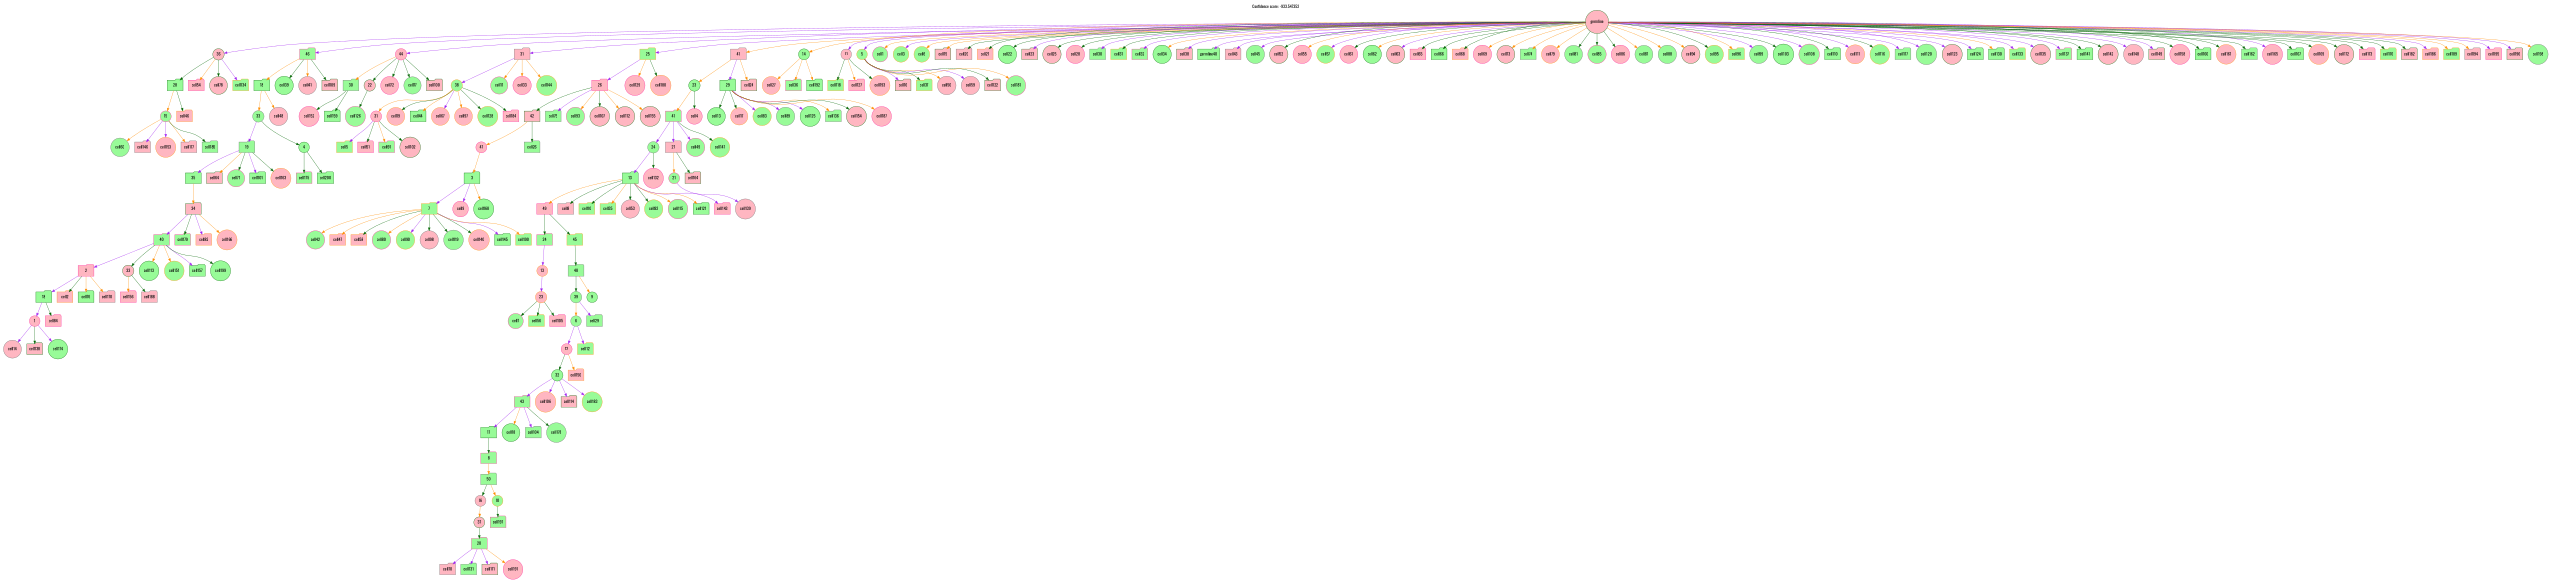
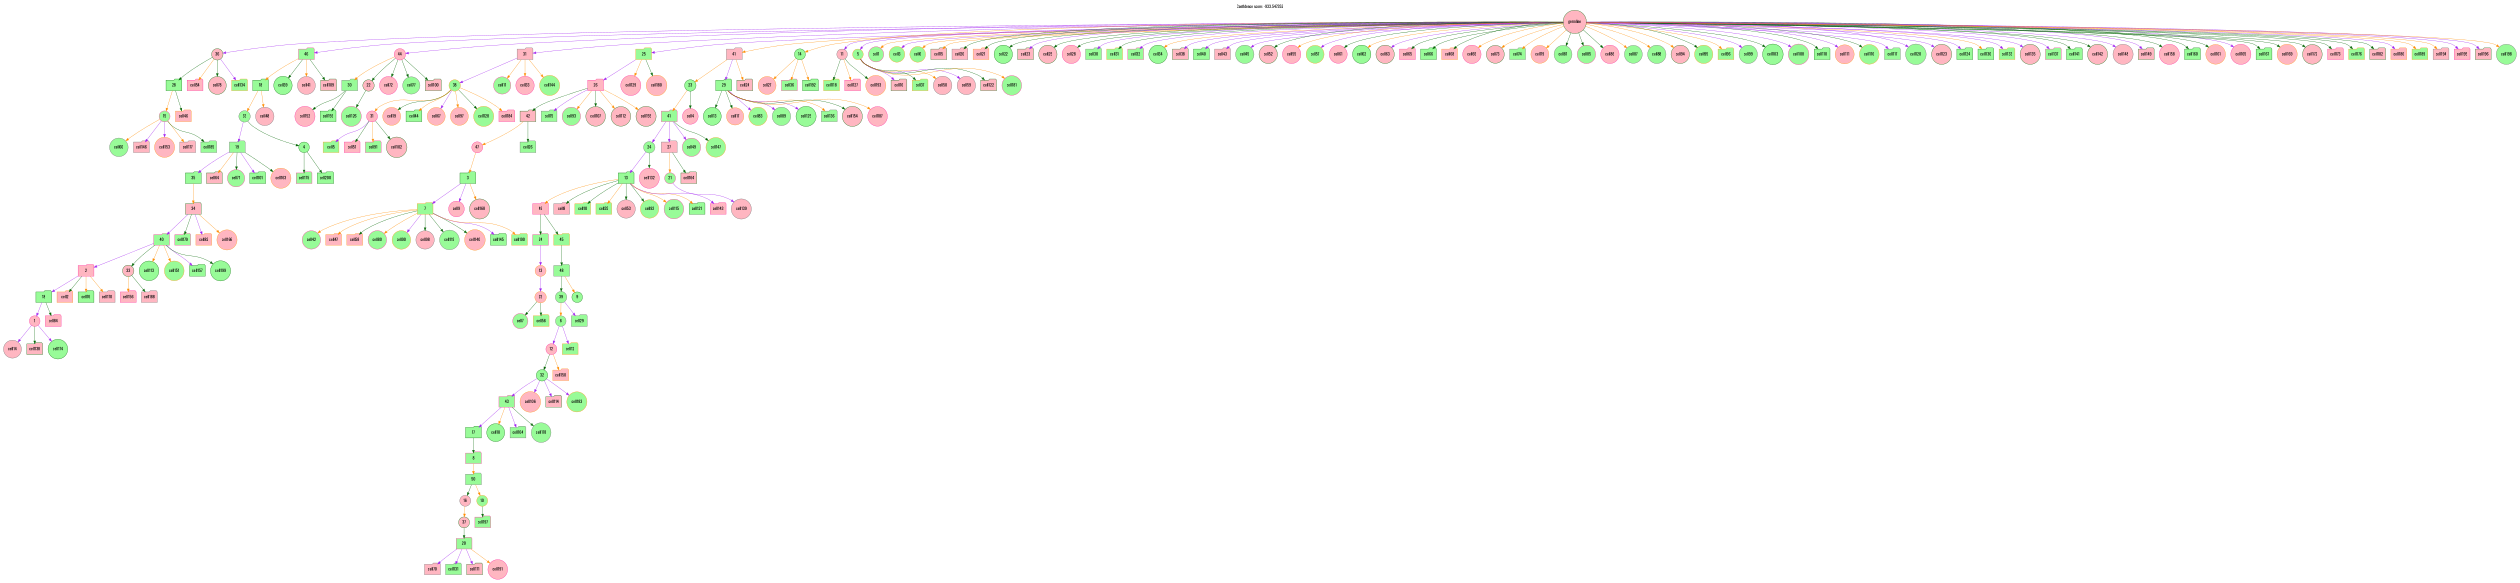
(1209, 54) -> (1201, 54)
(2249, 54) -> none
(484, 97) -> (481, 97)
(484, 209) -> (480, 209)
(558, 321) -> none
